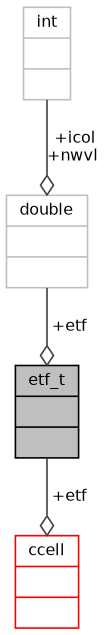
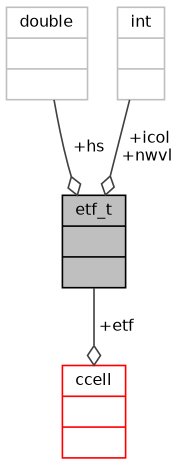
(47, 137) -> (120, 138)
(67, 327) -> (87, 147)
